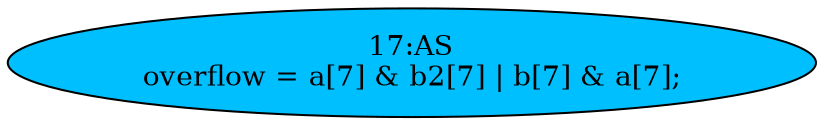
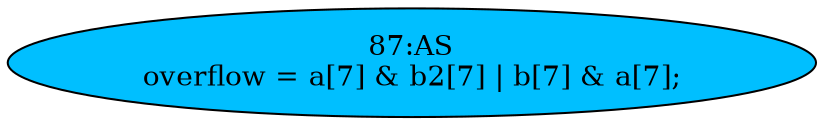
(412, 63) -> (412, 63)
